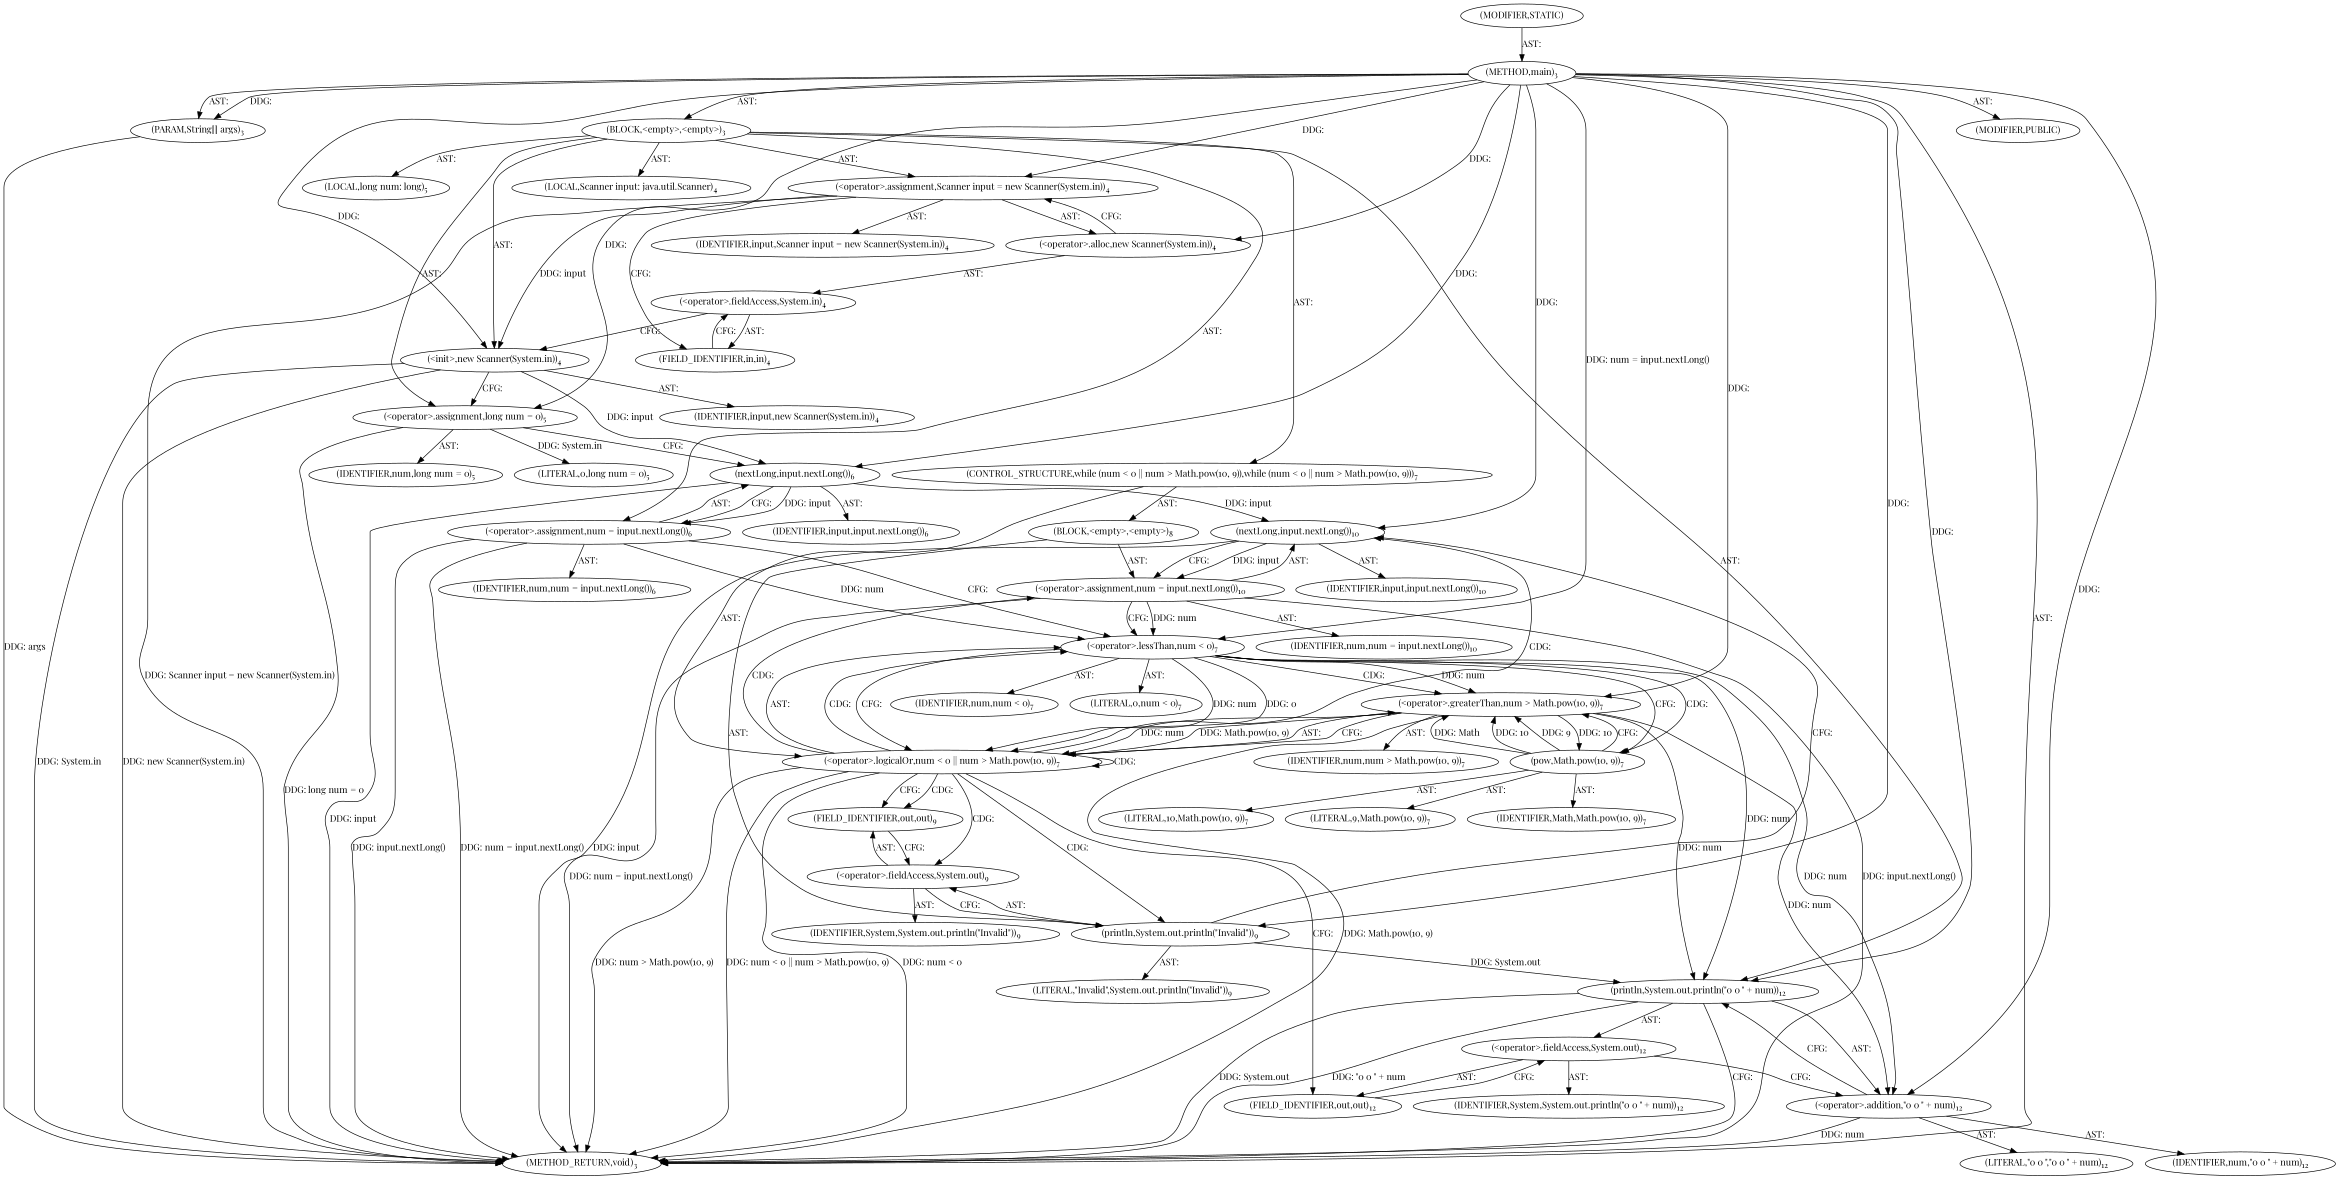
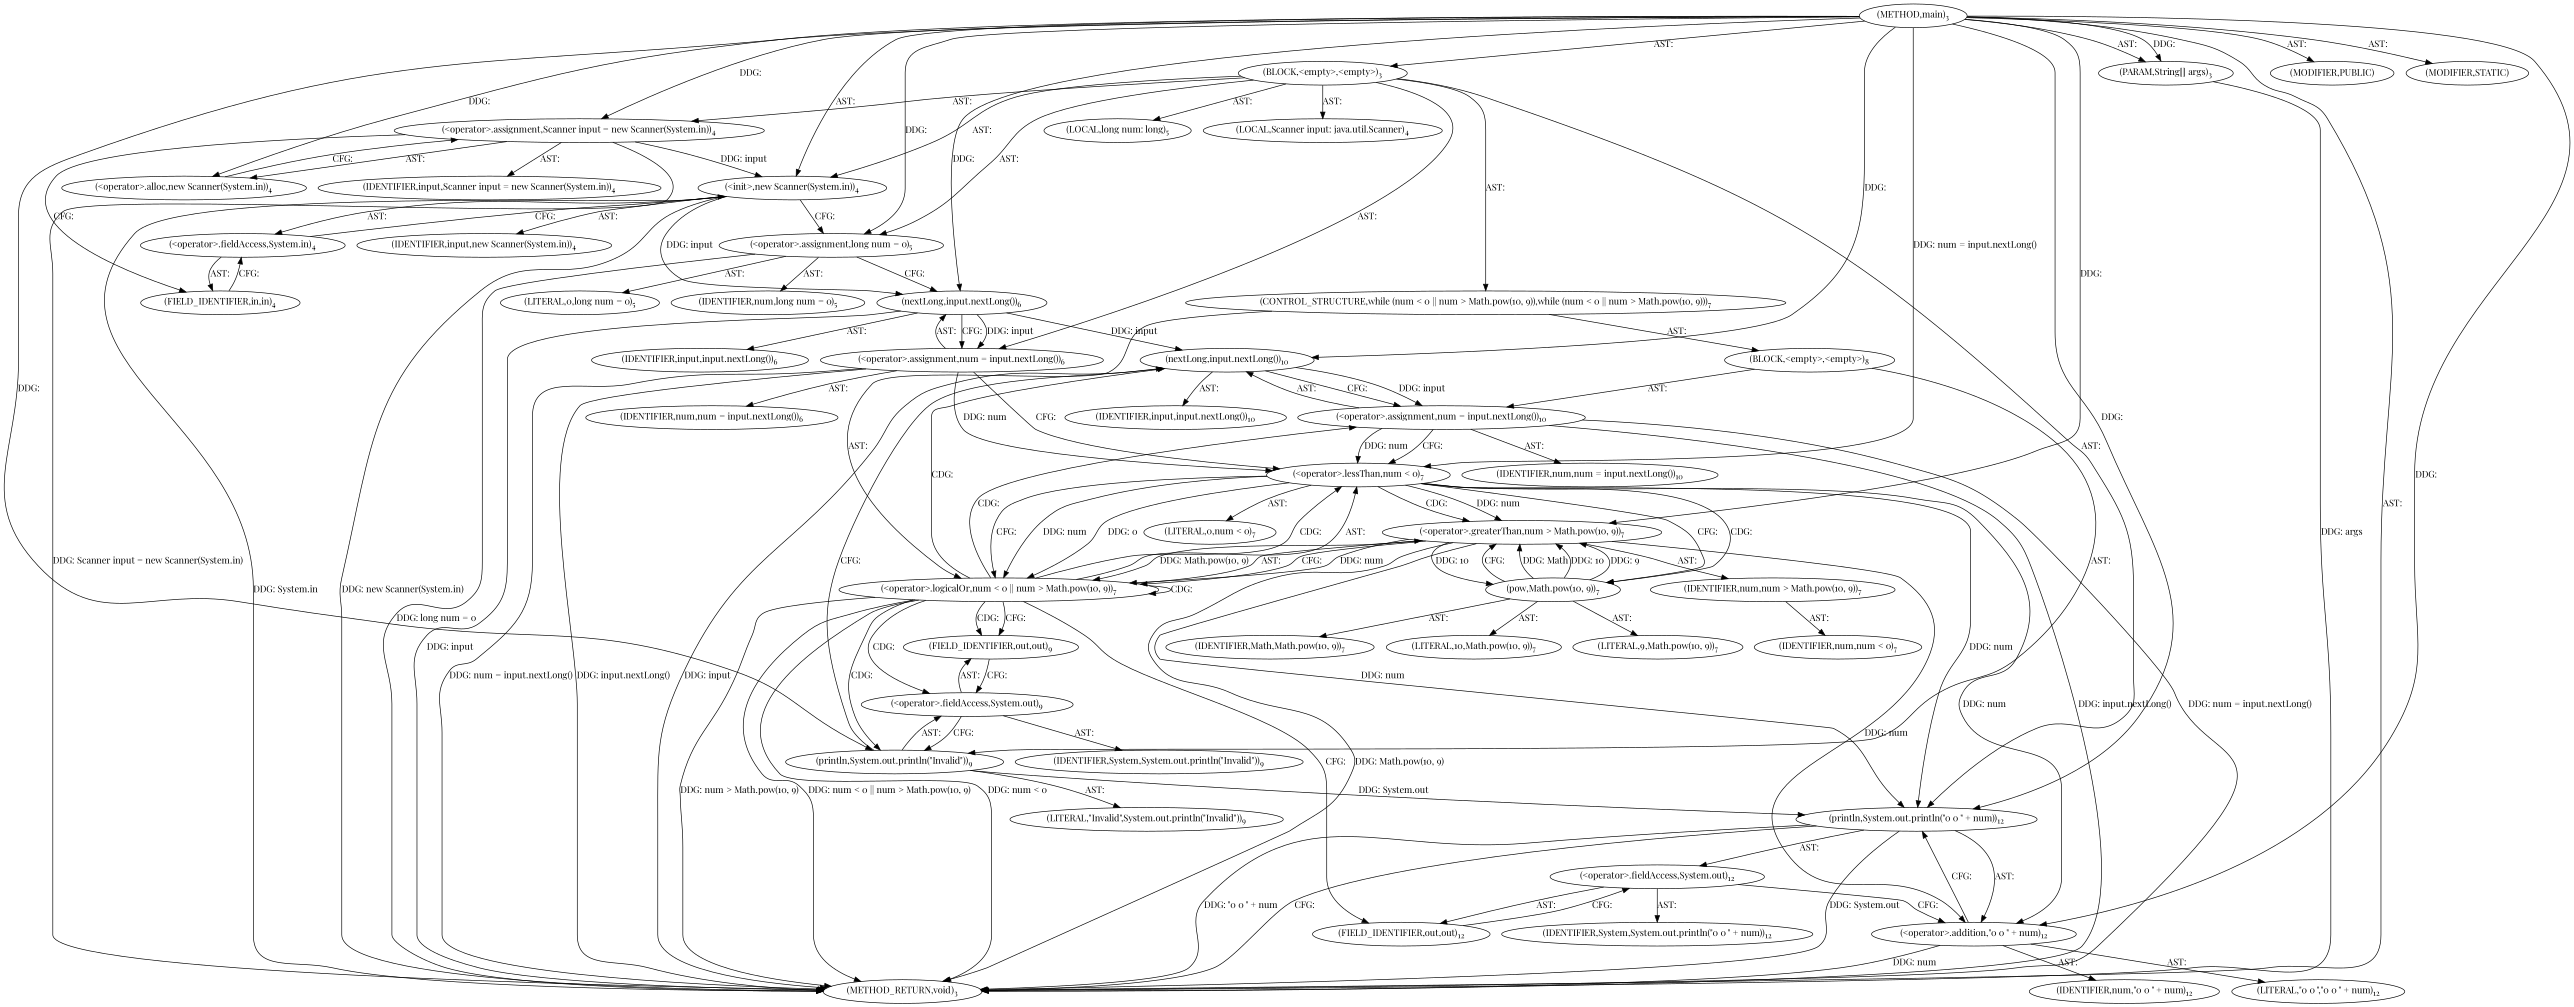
(1522, 41) -> (2244, 32)
(350, 217) -> (847, 102)
(942, 274) -> (503, 202)
(570, 446) -> (736, 274)
(1066, 675) -> (1803, 616)
